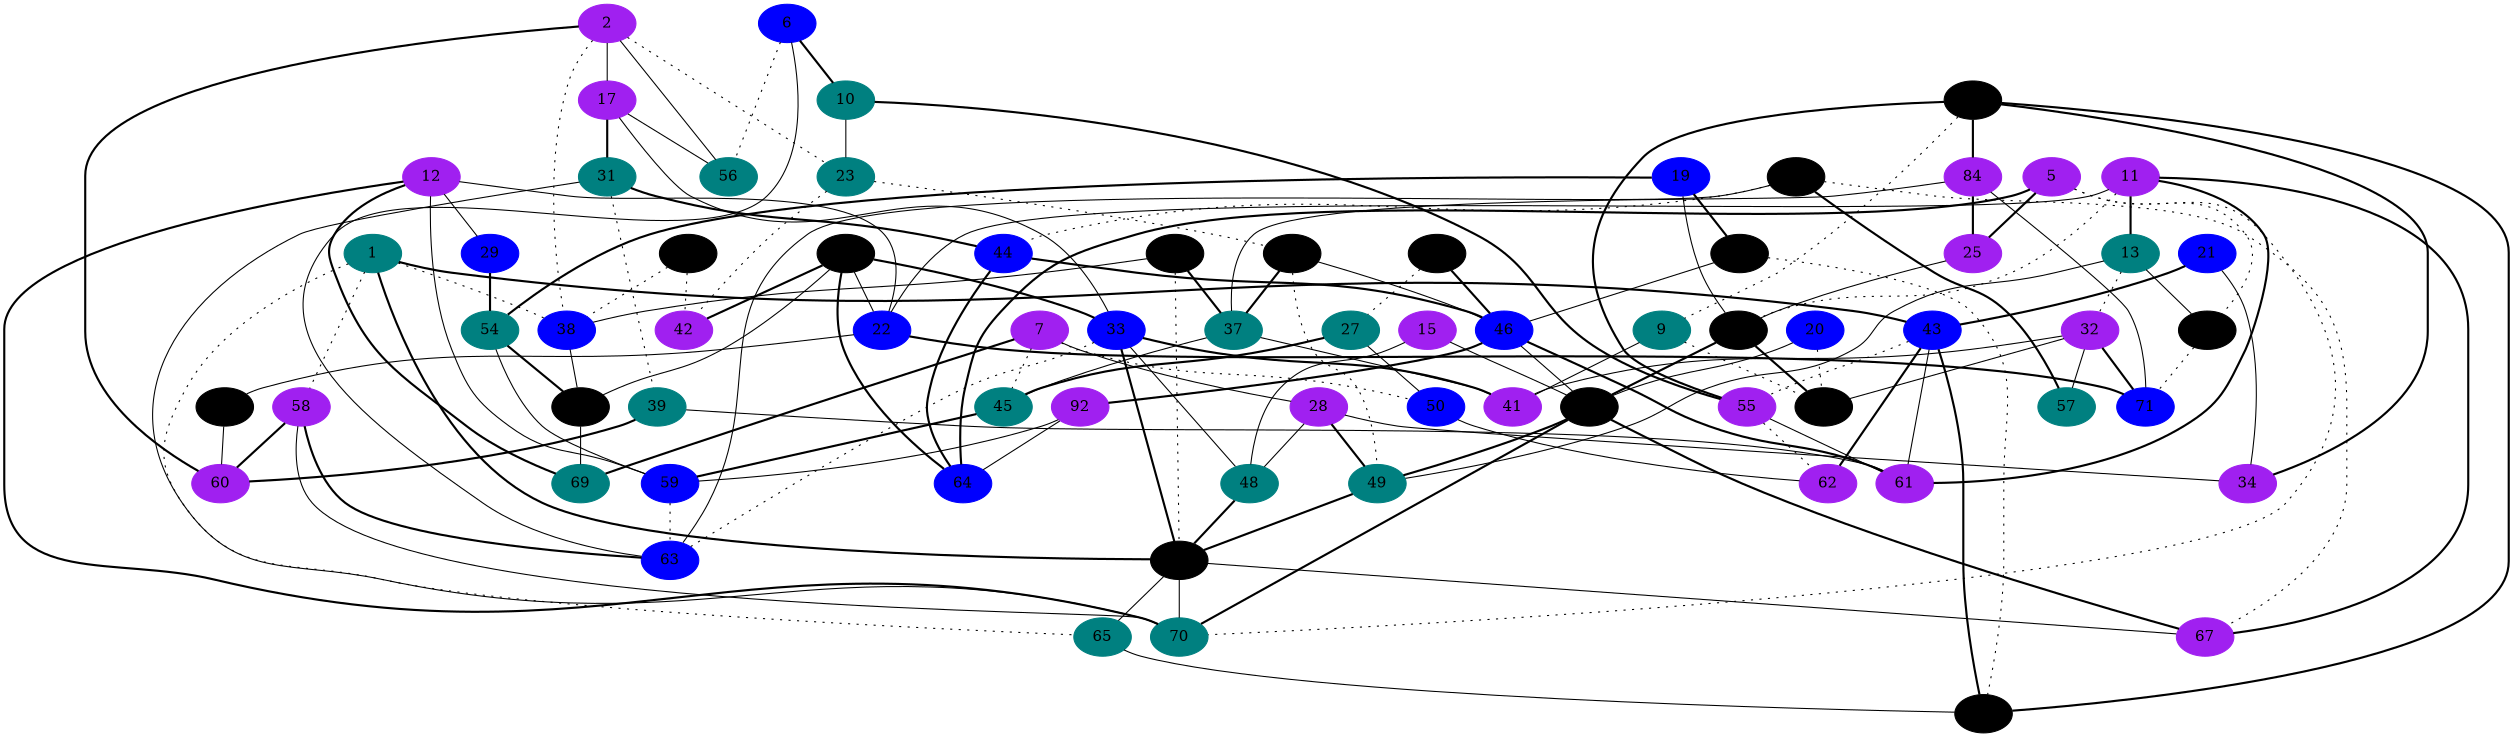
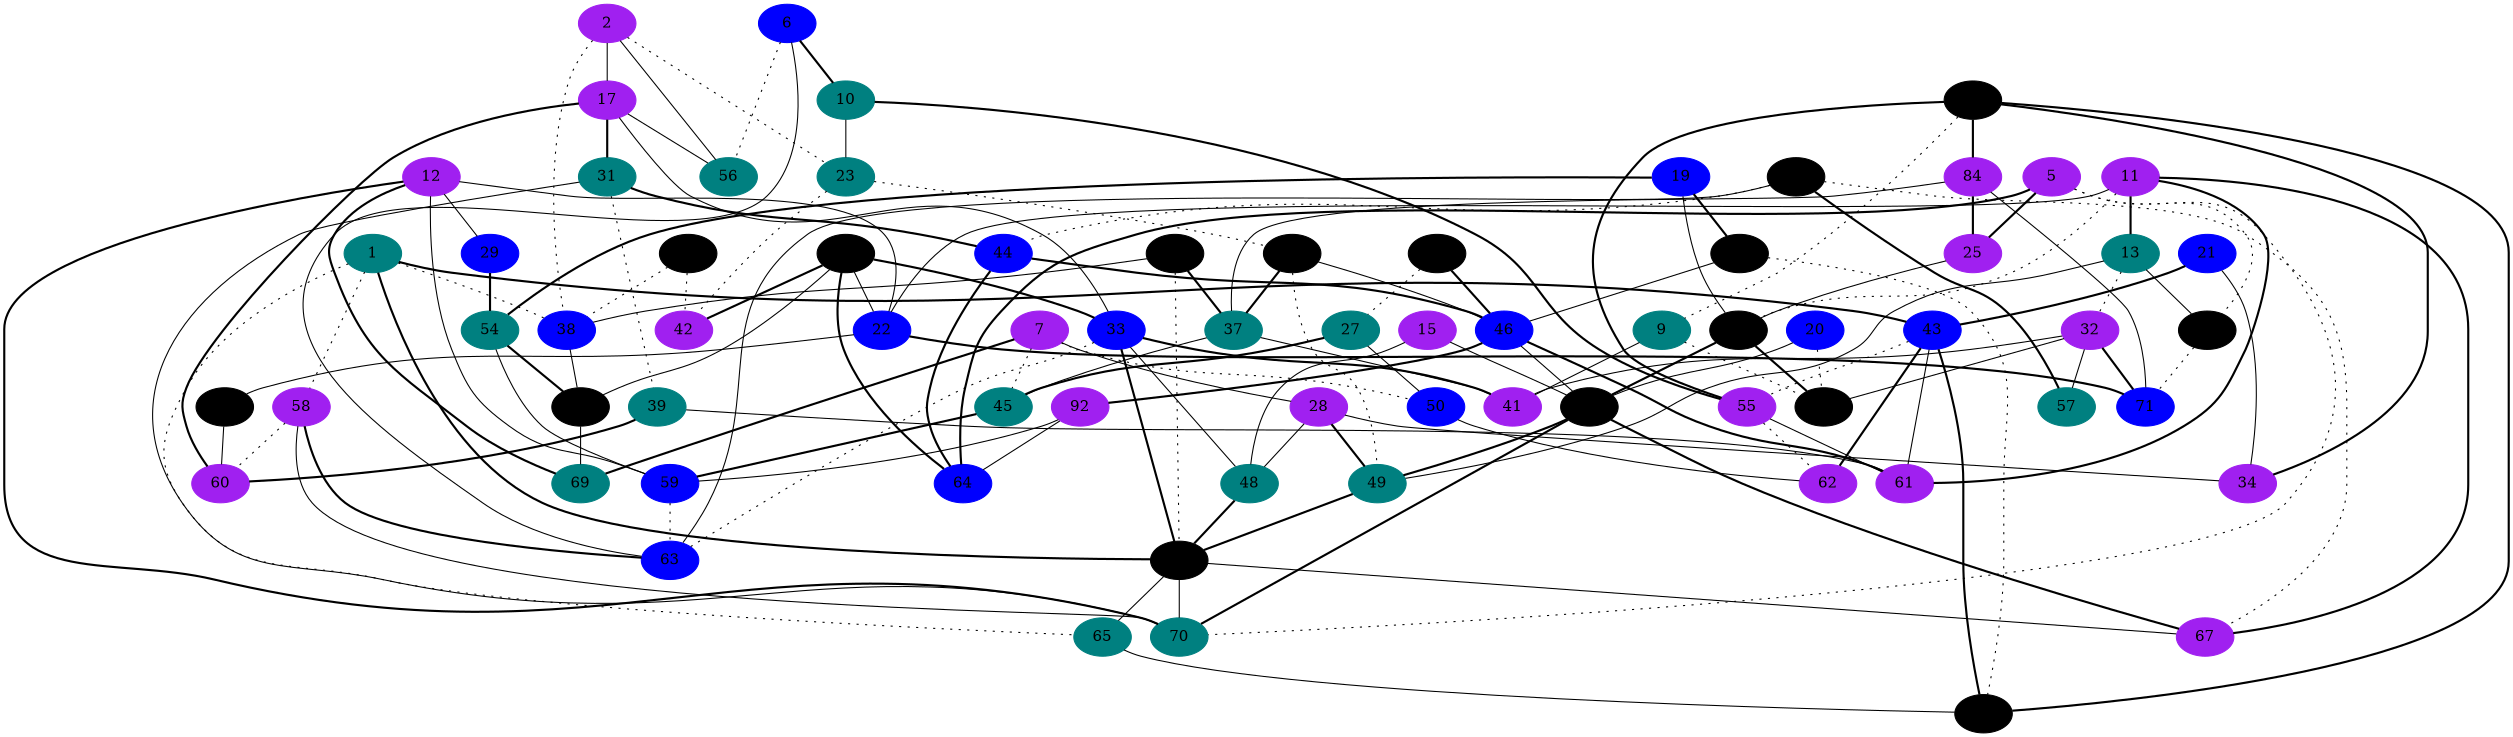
(149, 109) -> (329, 214)
(261, 445) -> (261, 445)
